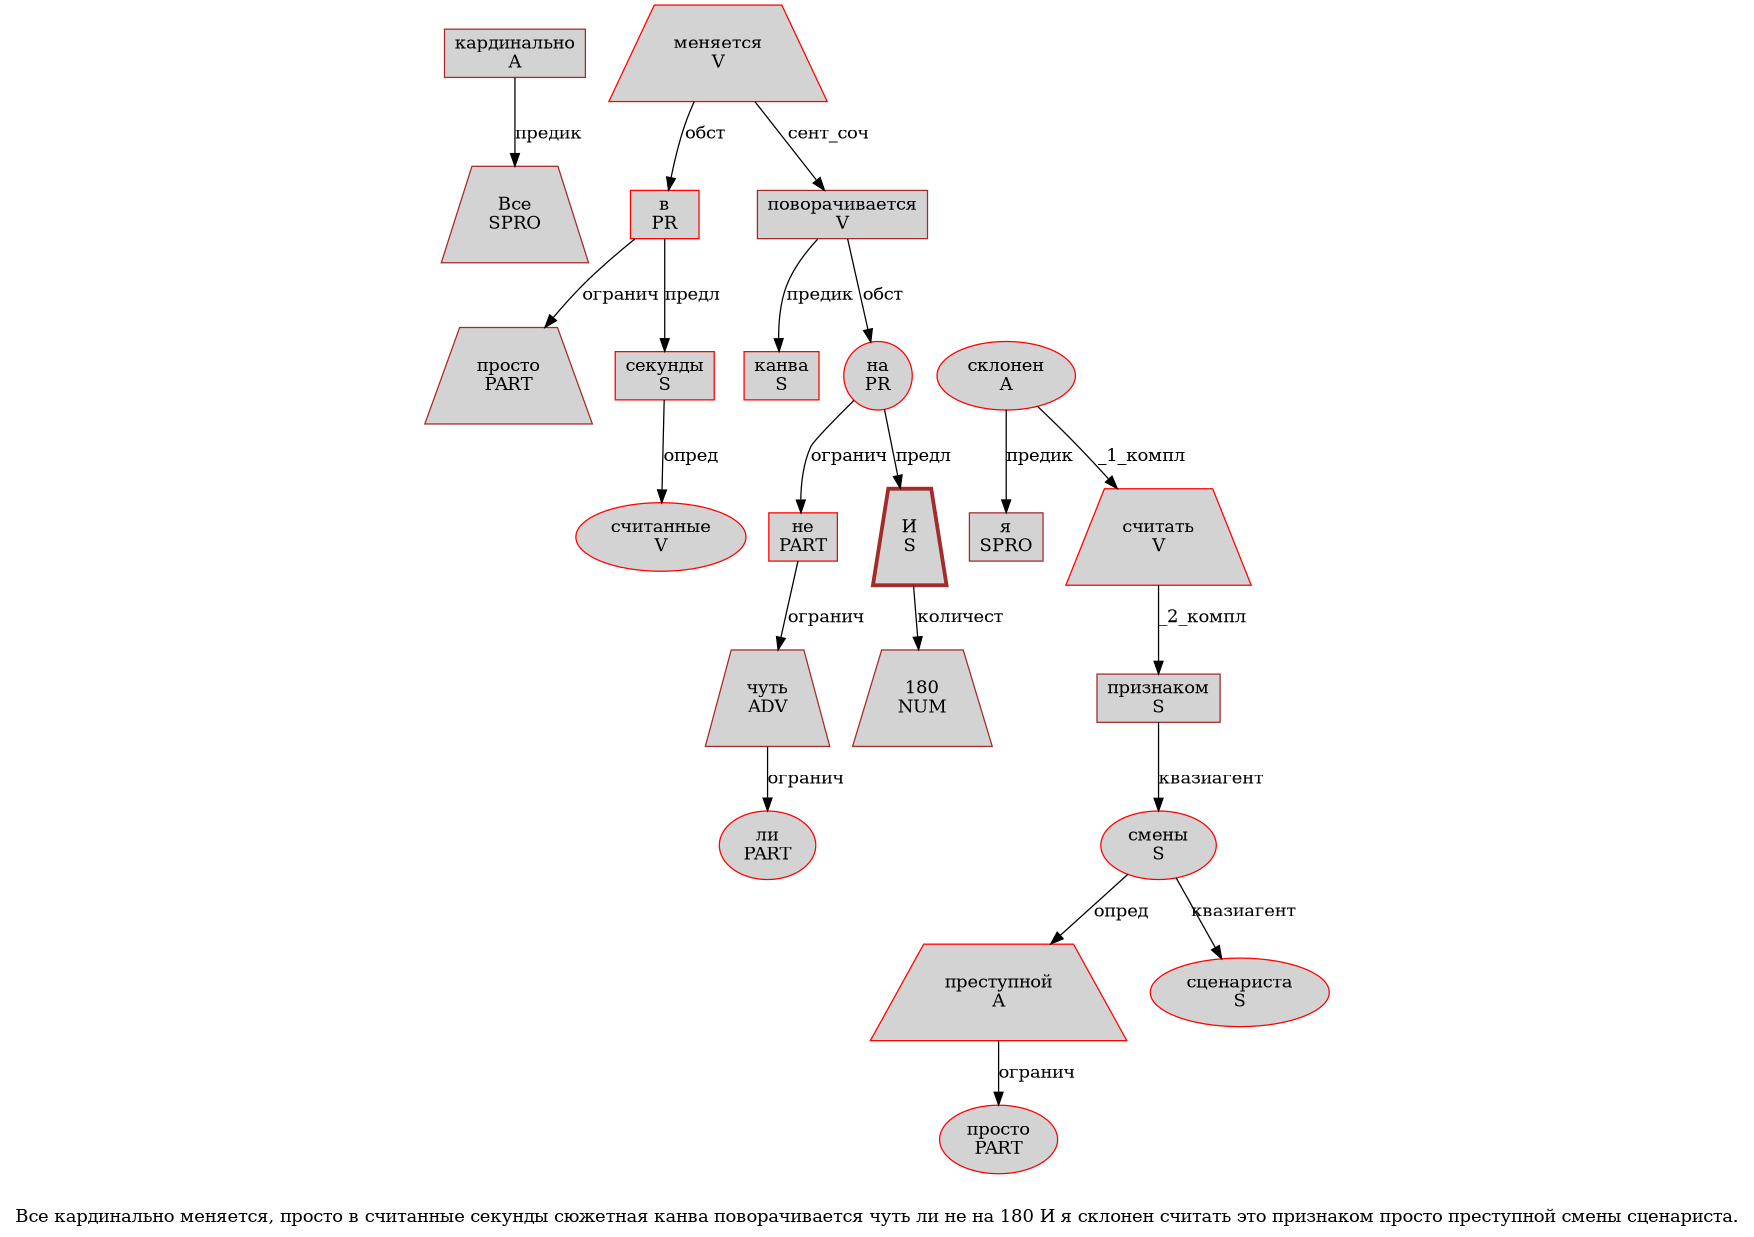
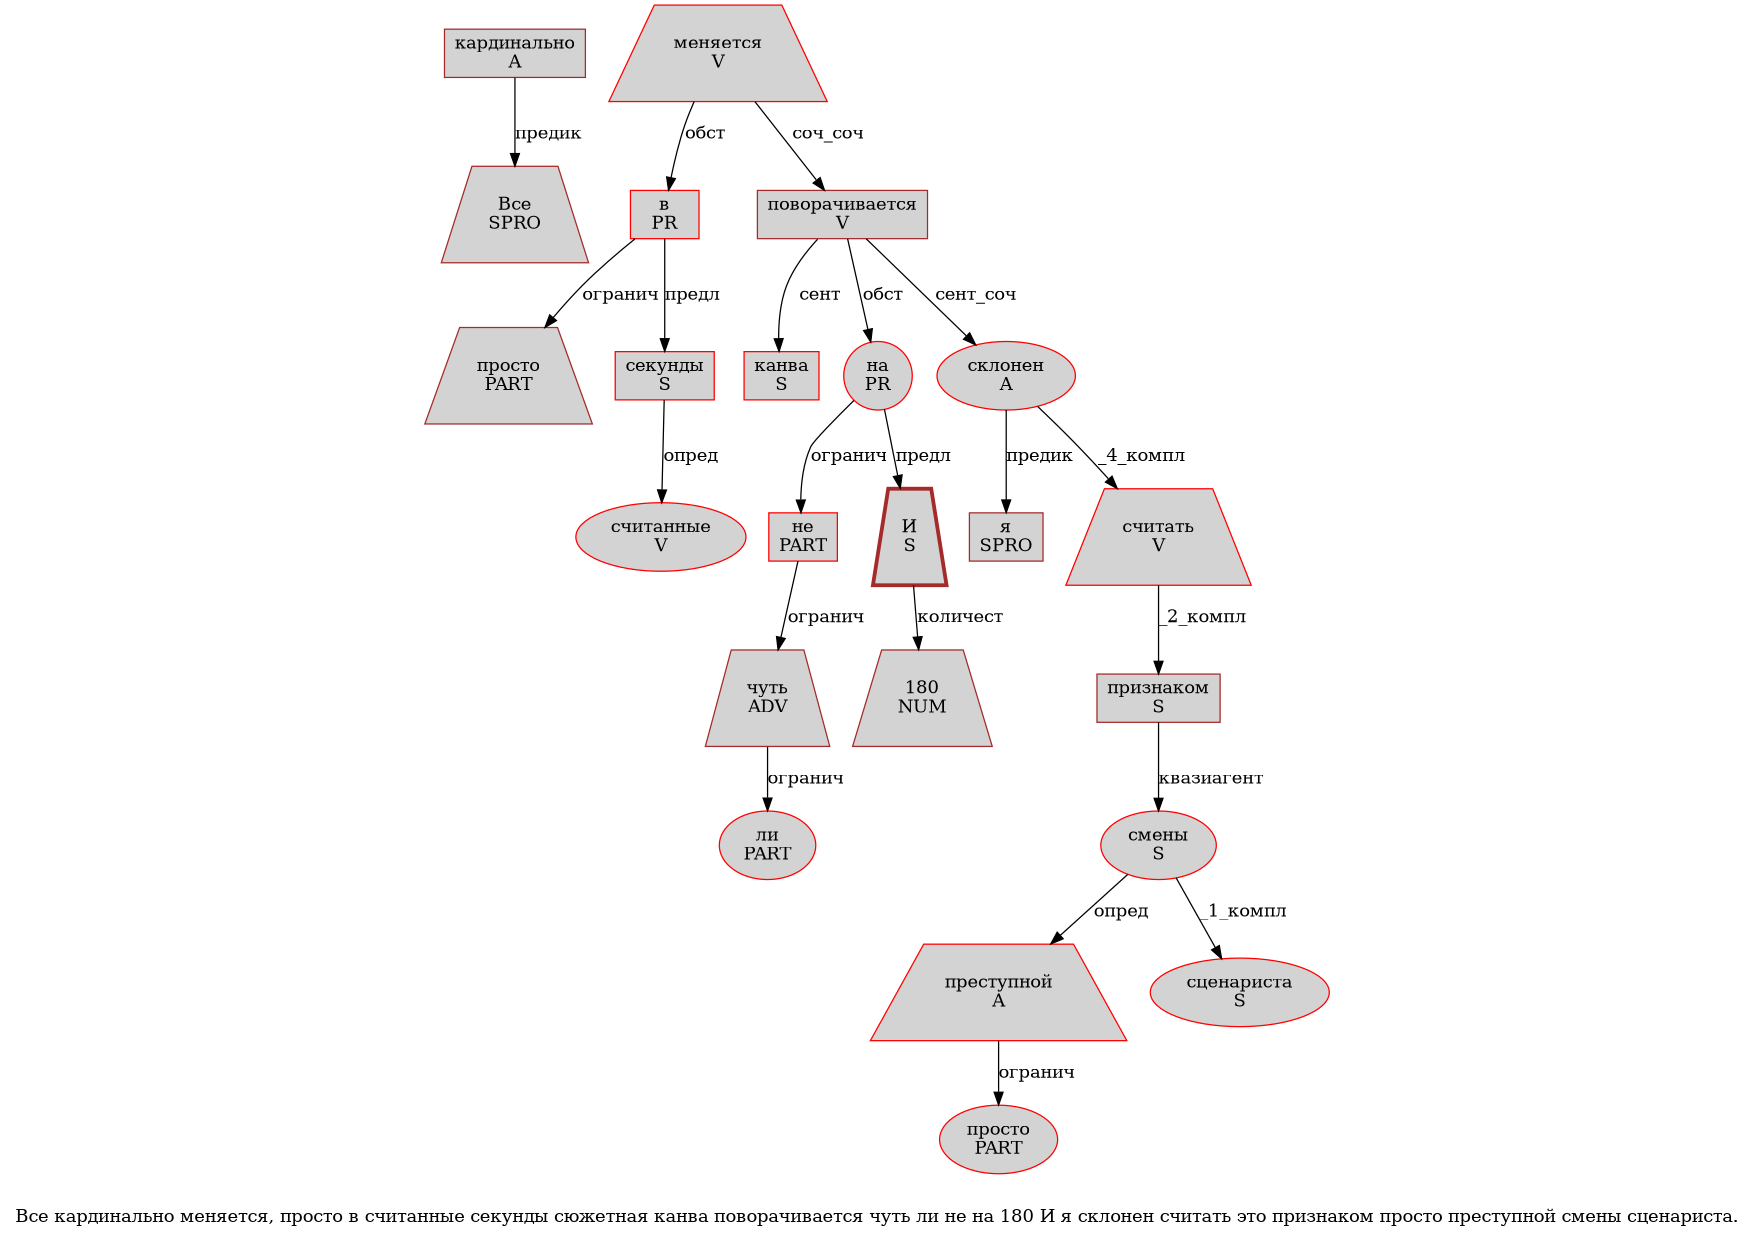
(828, 134) -> (828, 134)
none -> (916, 287)
(820, 295) -> (820, 295)
(1142, 456) -> (1142, 456)
(1244, 912) -> (1244, 912)
